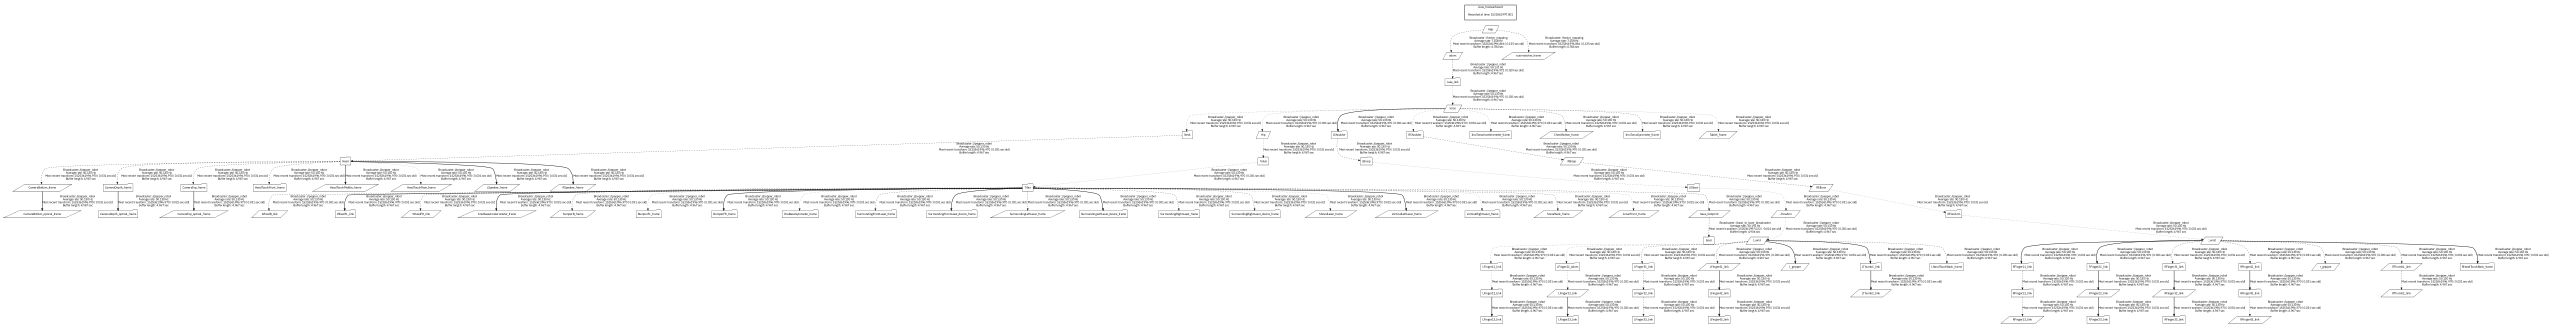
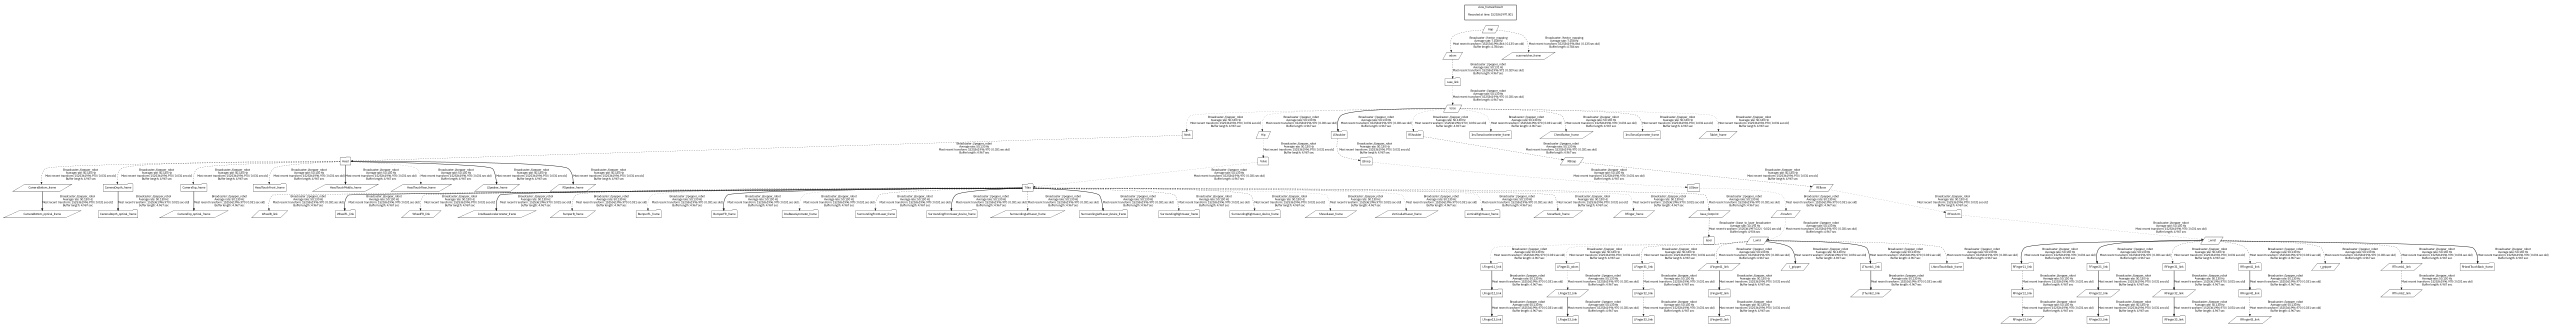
(1225, 189) -> (1225, 189)
(1634, 214) -> (1634, 214)
(1492, 279) -> (1492, 279)
